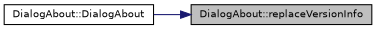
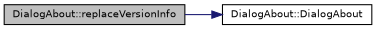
(167, 15) -> (198, 15)
